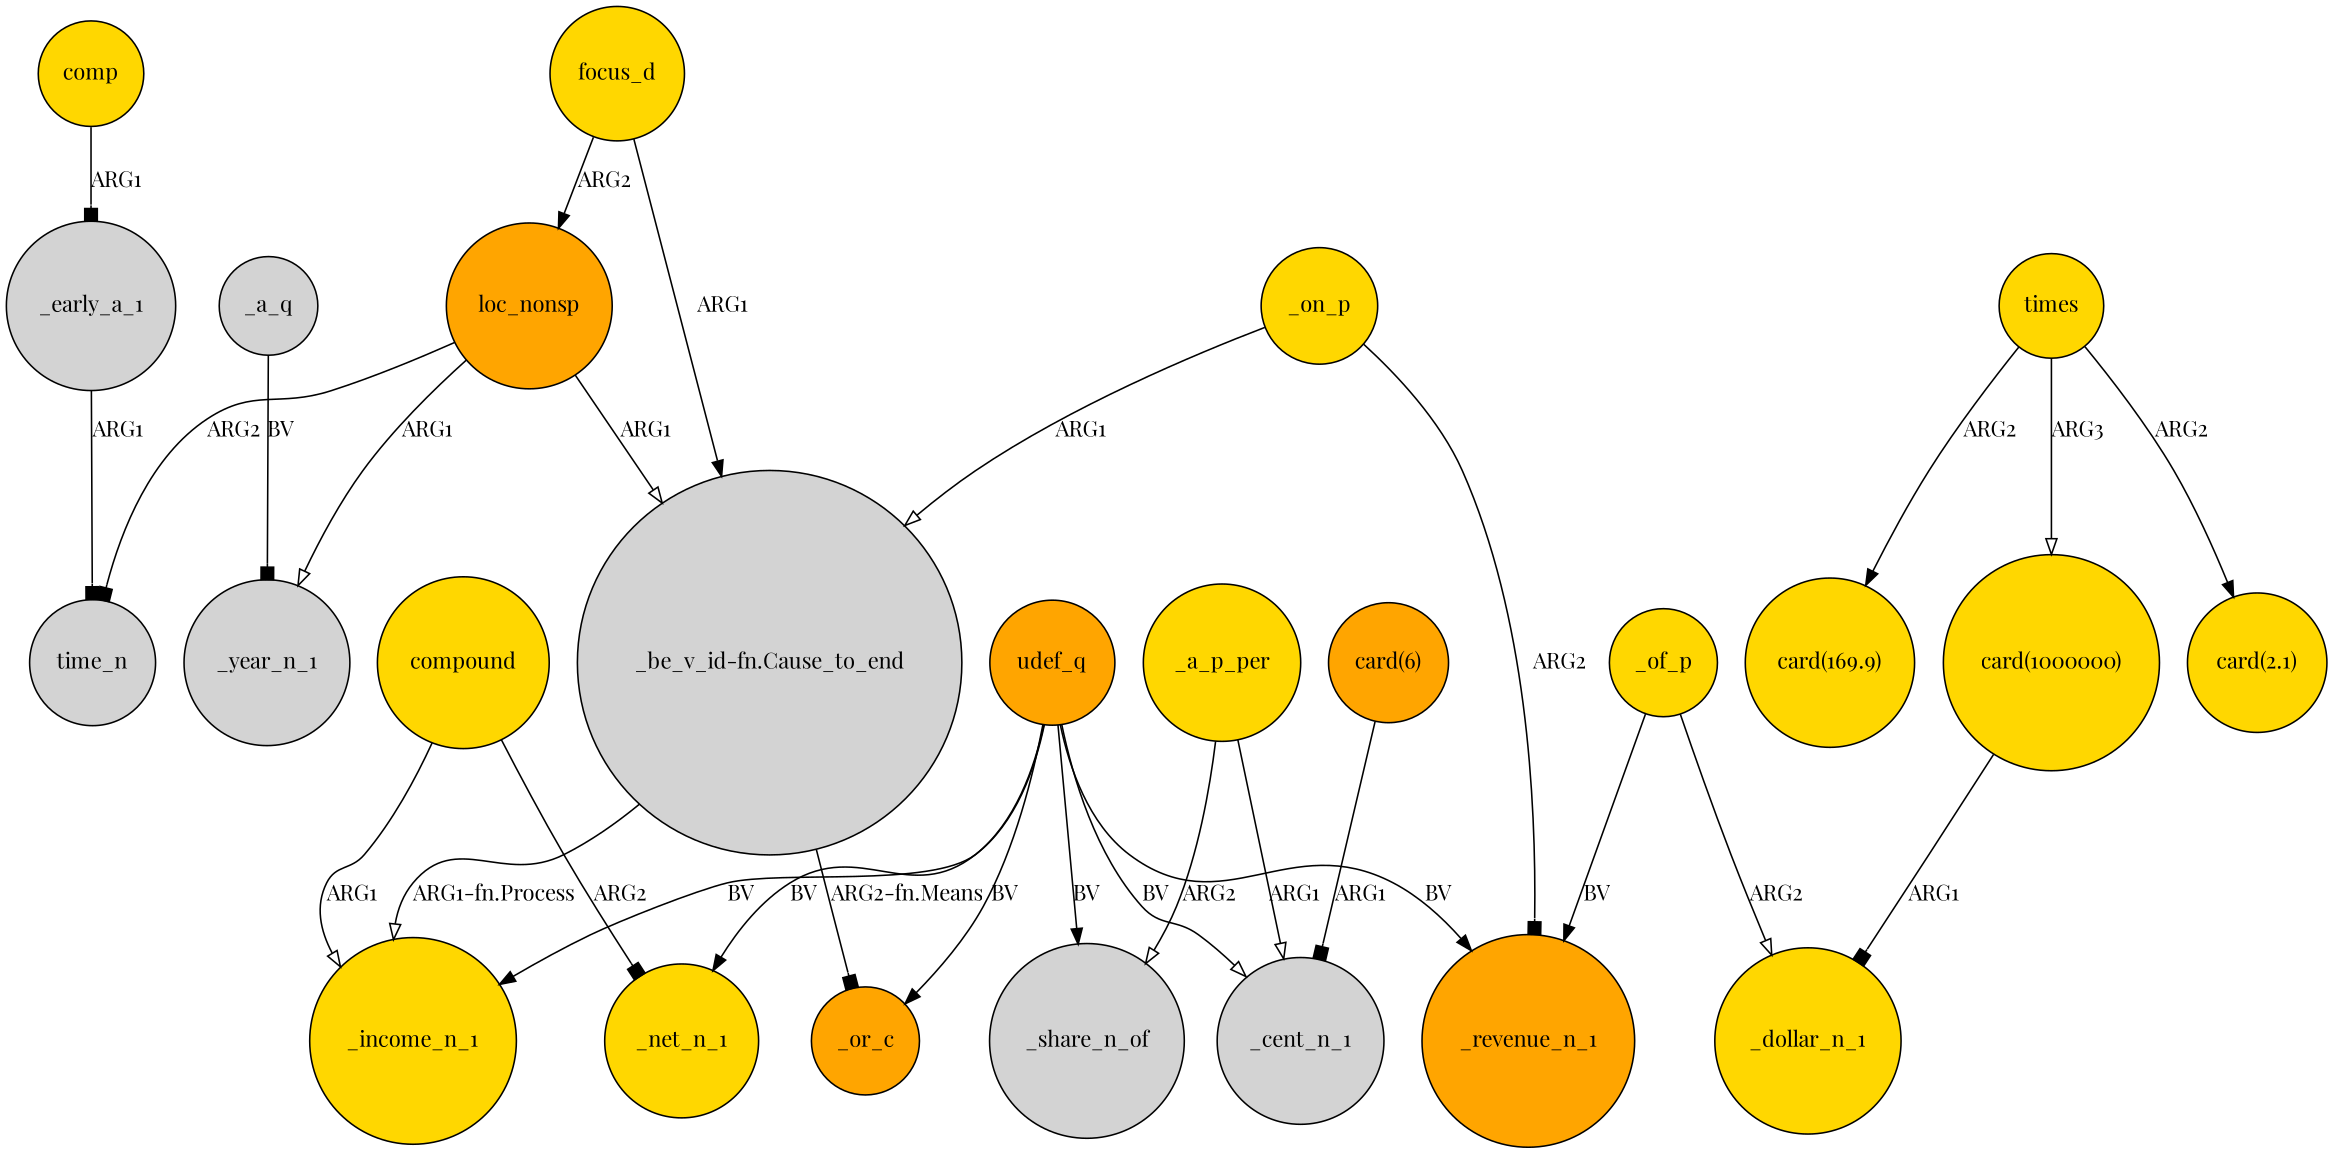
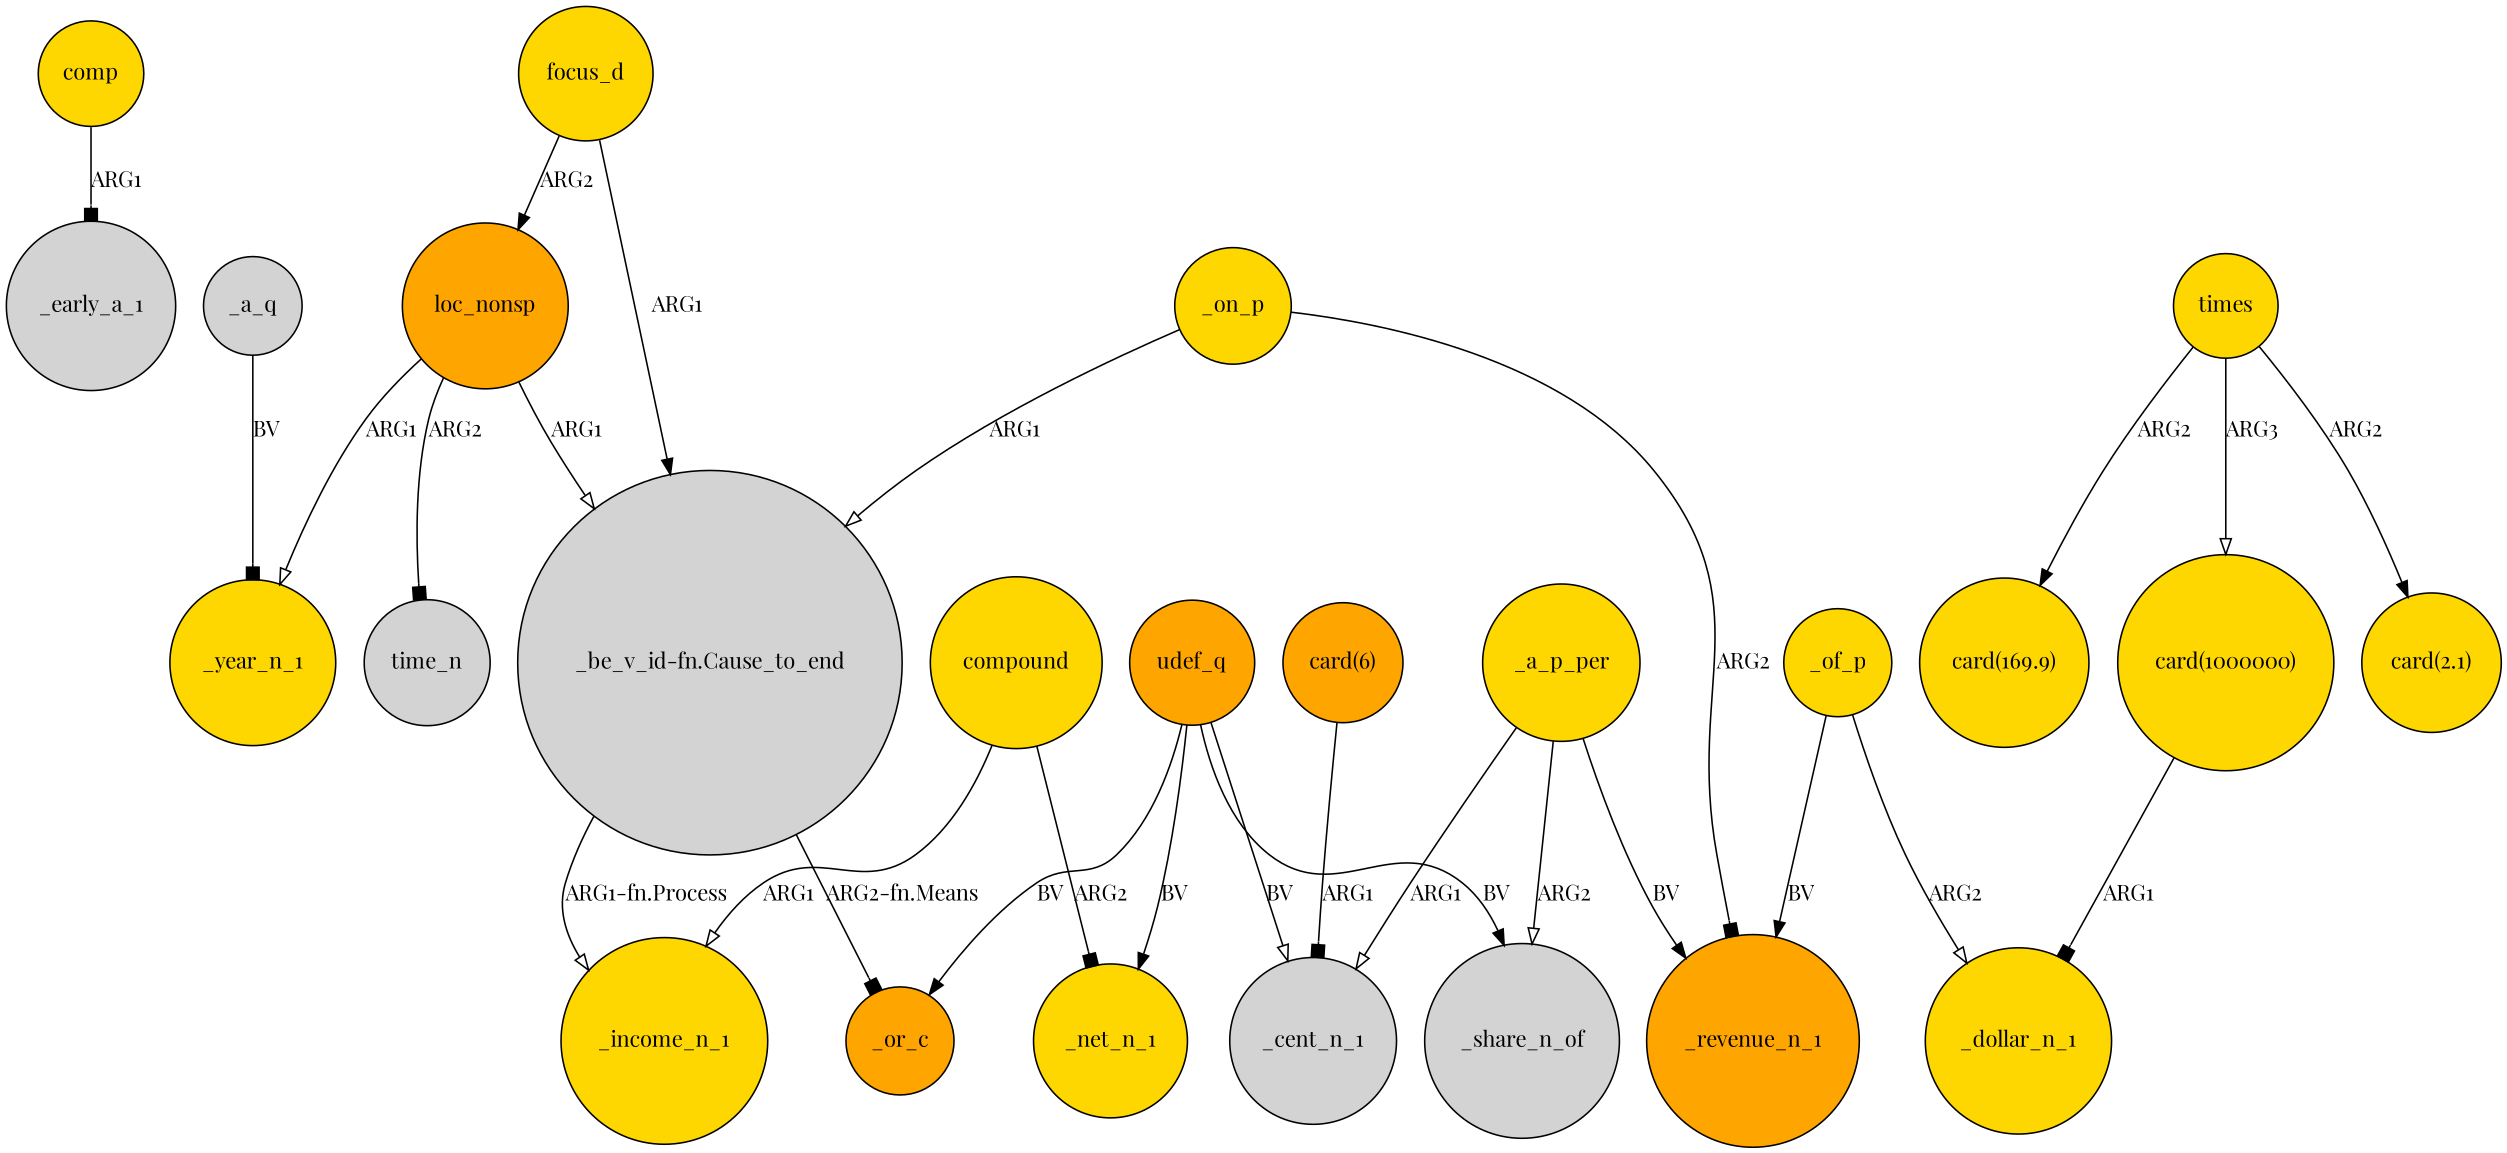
(92, 487) -> none
(267, 663) -> (253, 663)
(779, 878) -> none
(1229, 880) -> (1623, 845)
